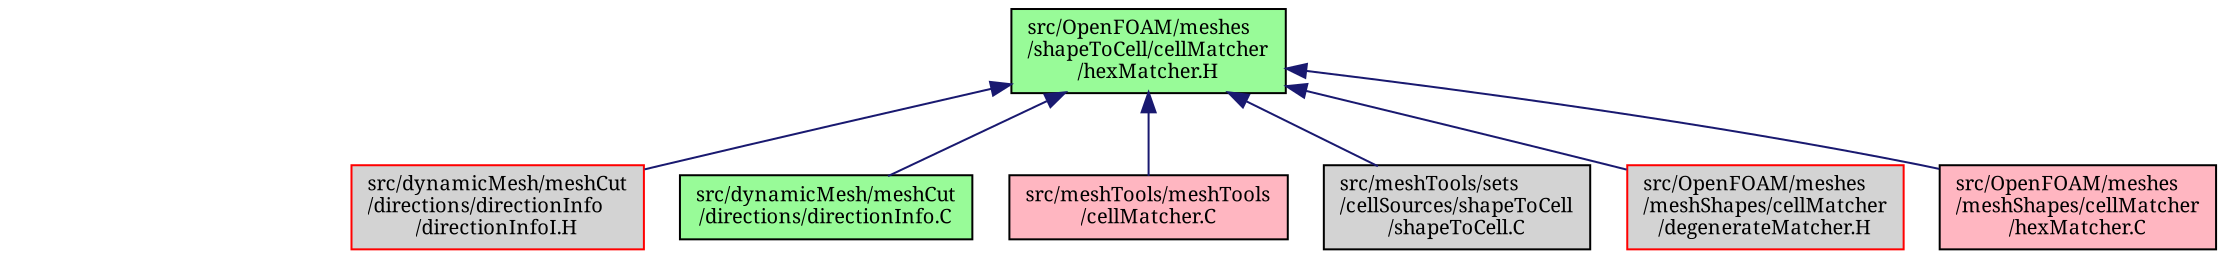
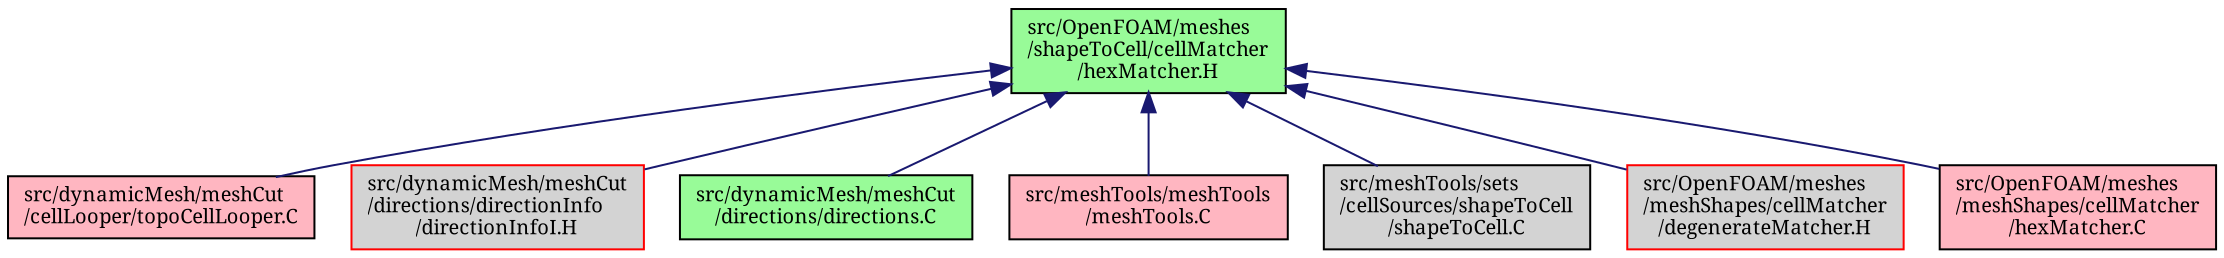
none -> (161, 207)
(826, 207) -> (826, 207)
(1149, 207) -> (1149, 207)
